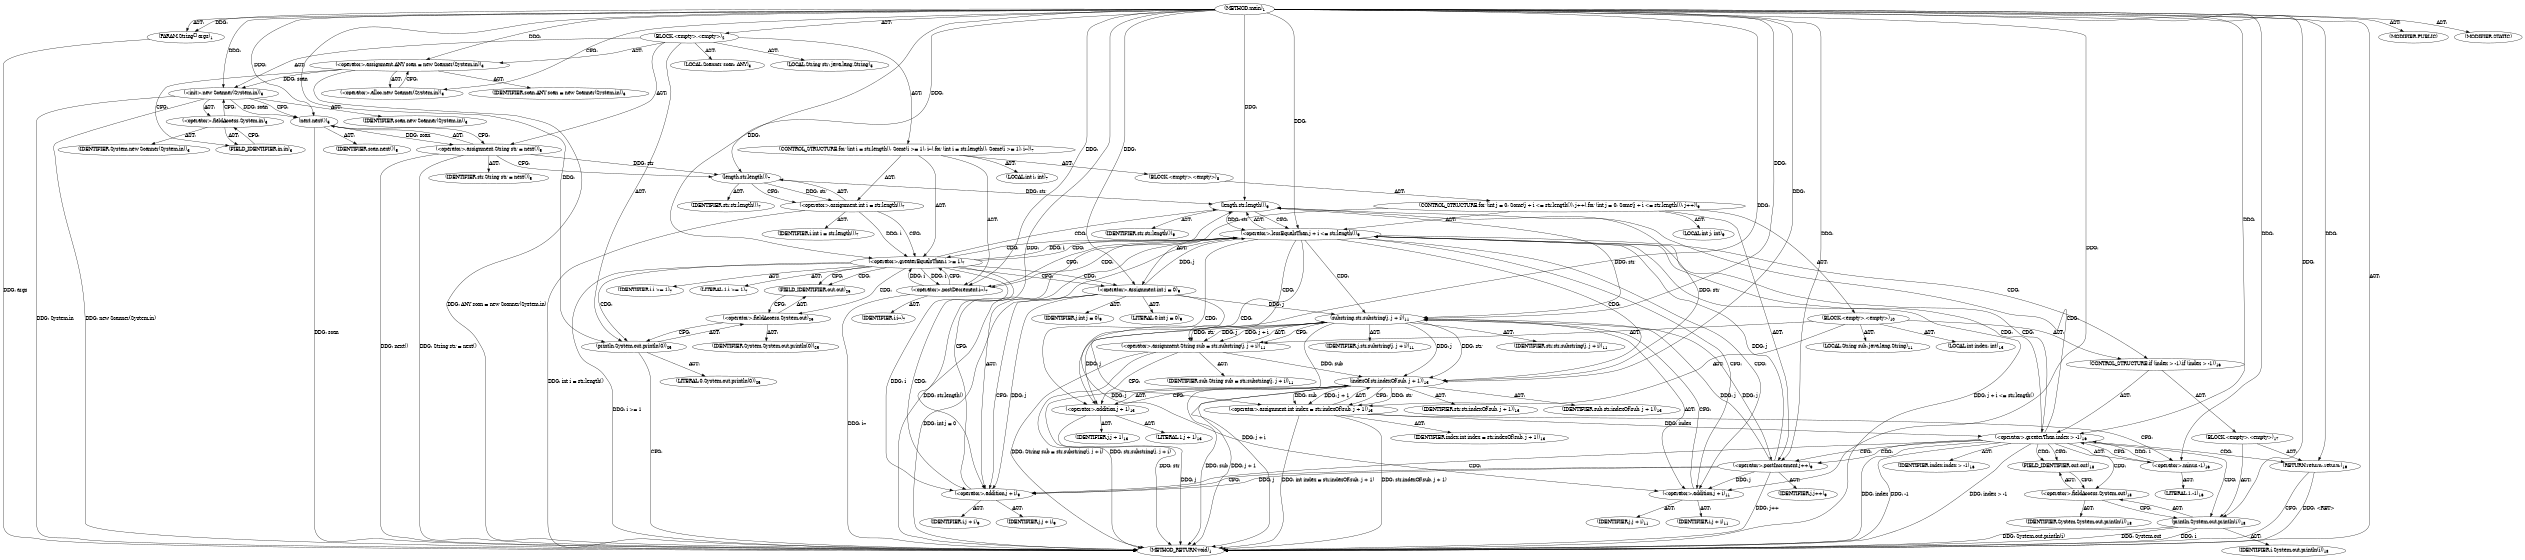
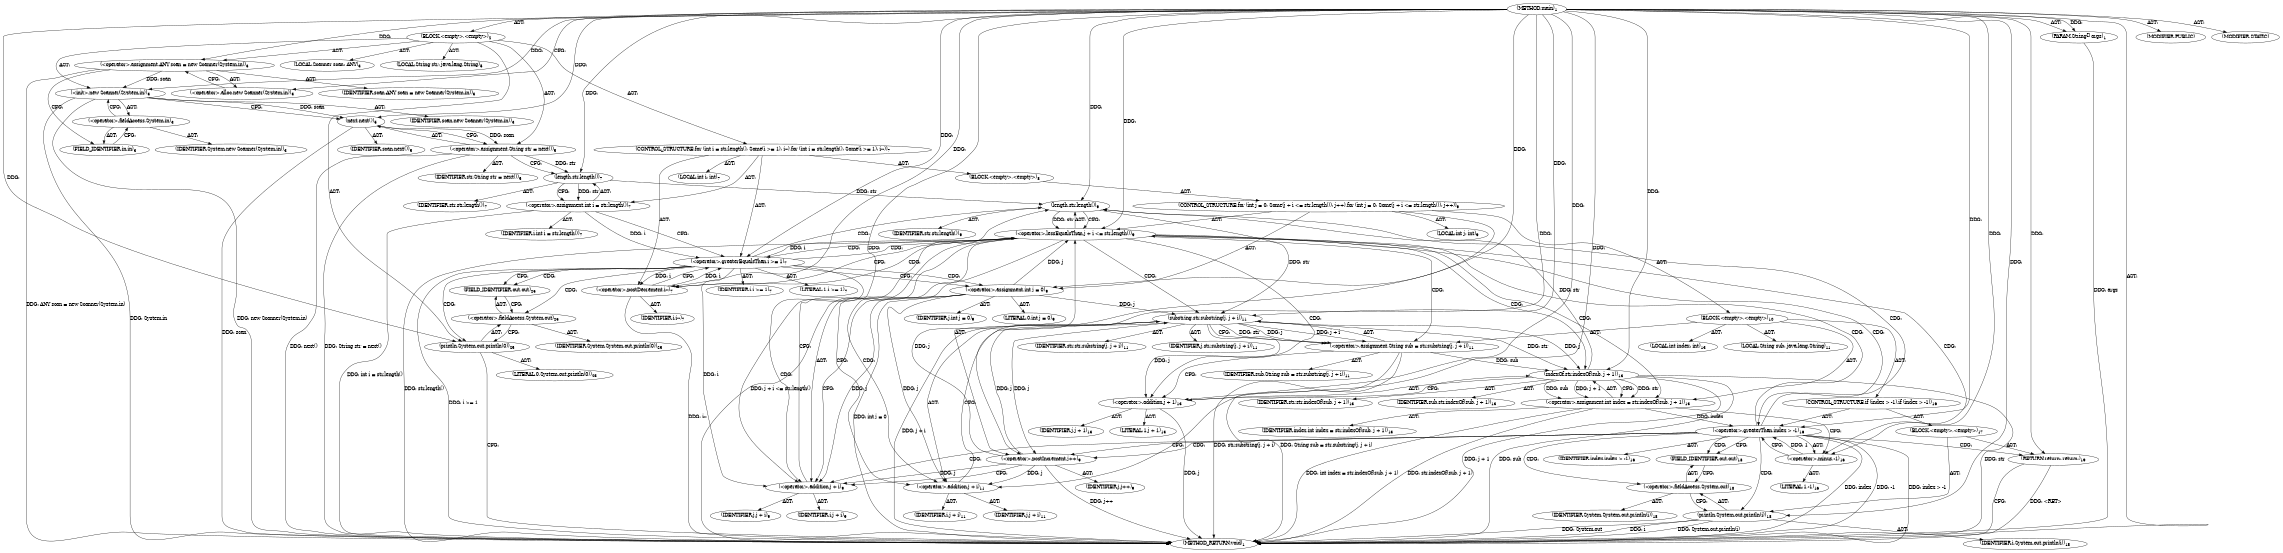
(1769, 261) -> (1662, 275)
